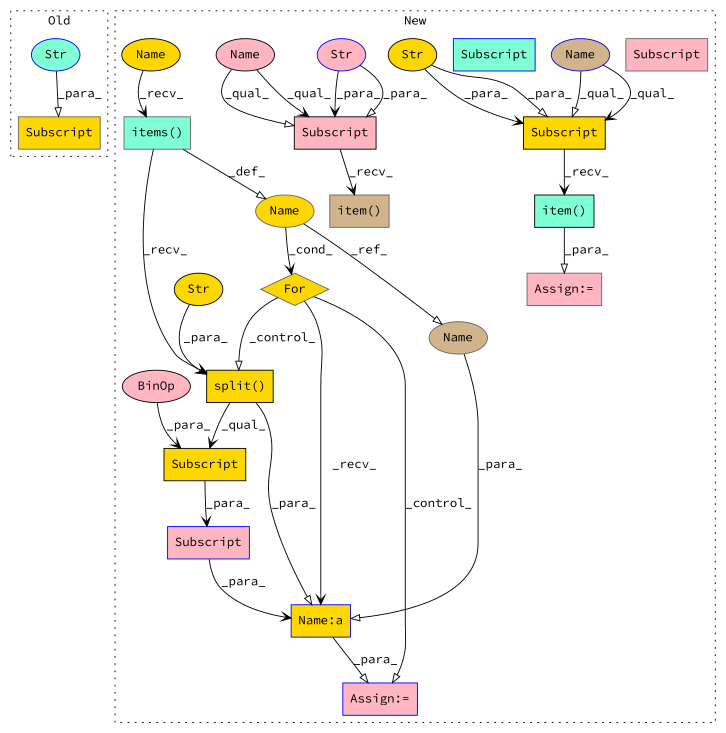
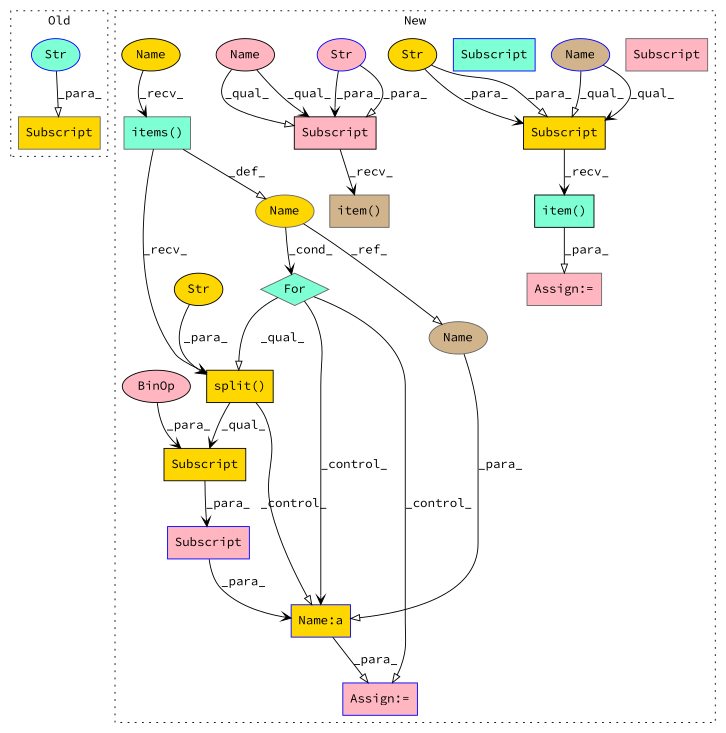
(295, 289) -> (295, 289)
(283, 338) -> (283, 338)
(355, 465) -> (355, 465)
(294, 504) -> (294, 504)
